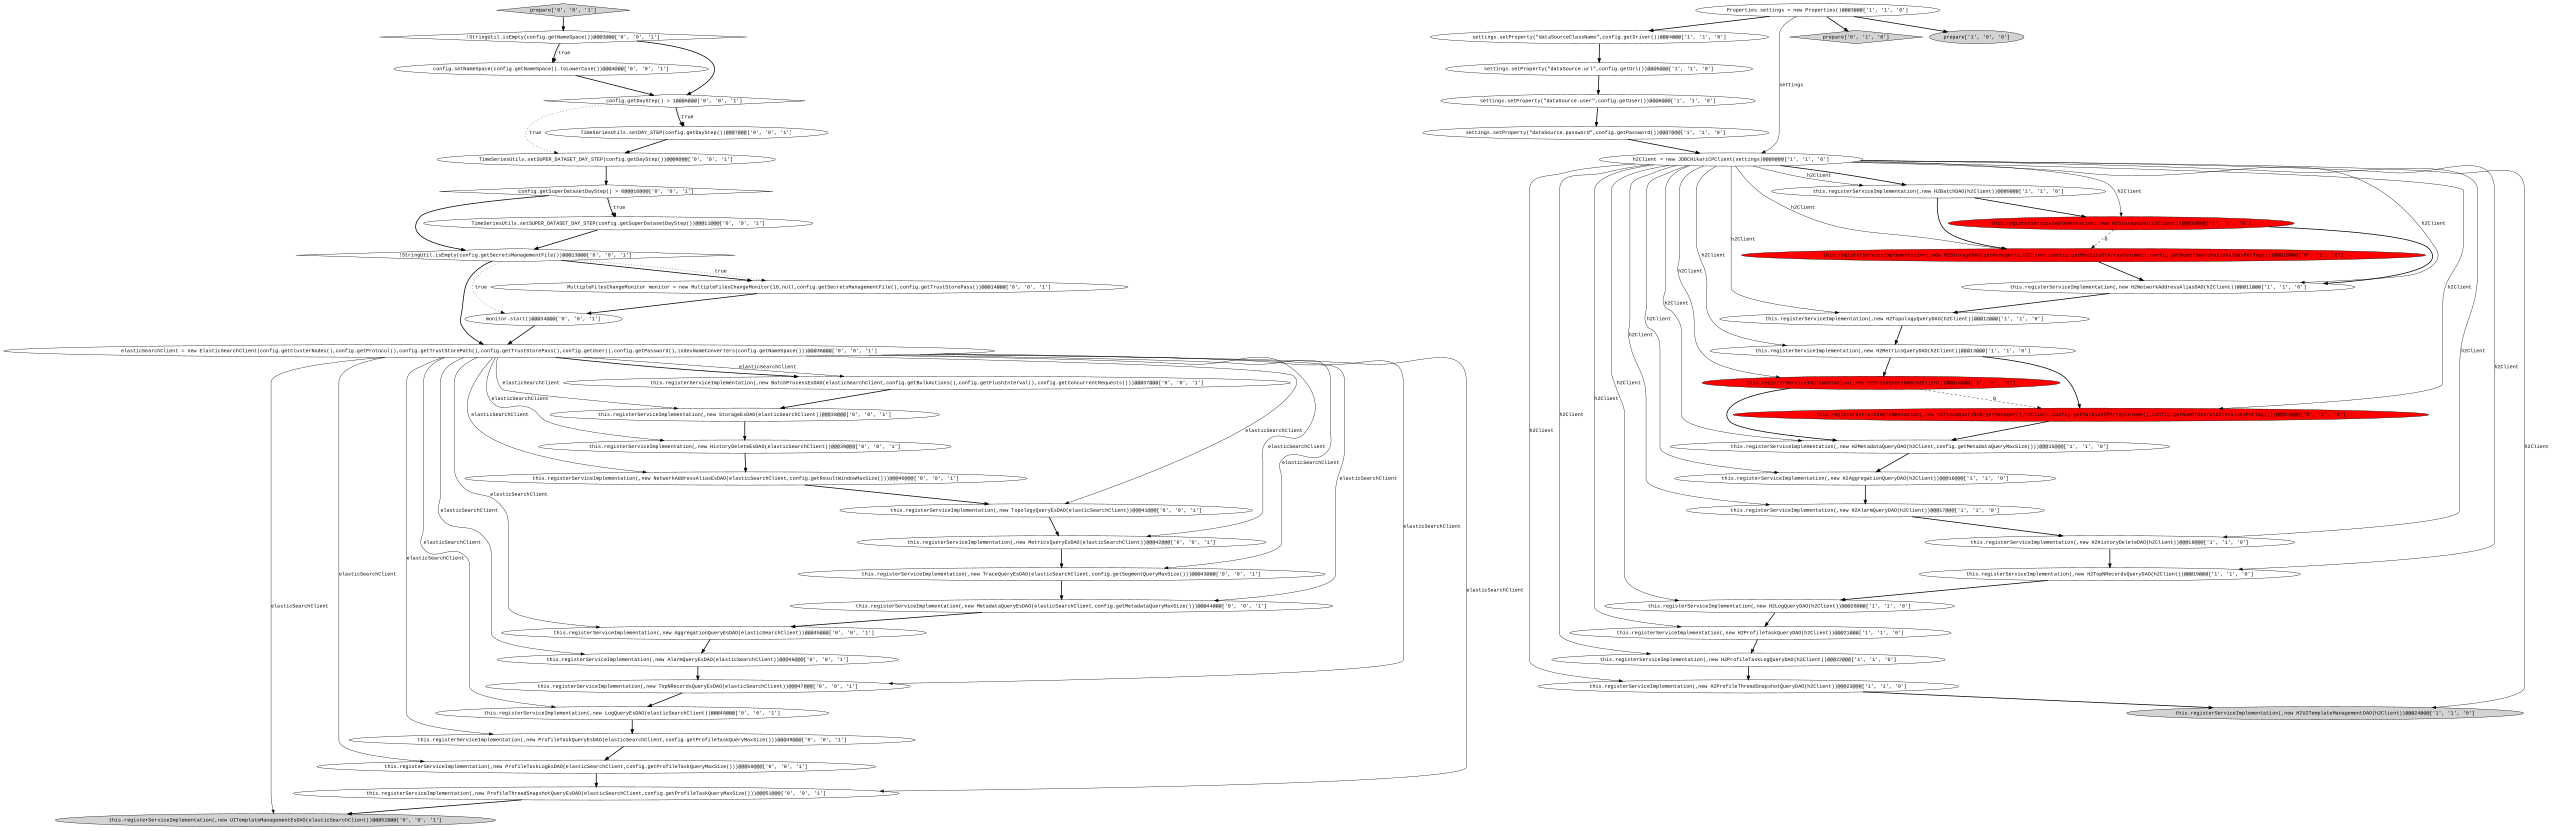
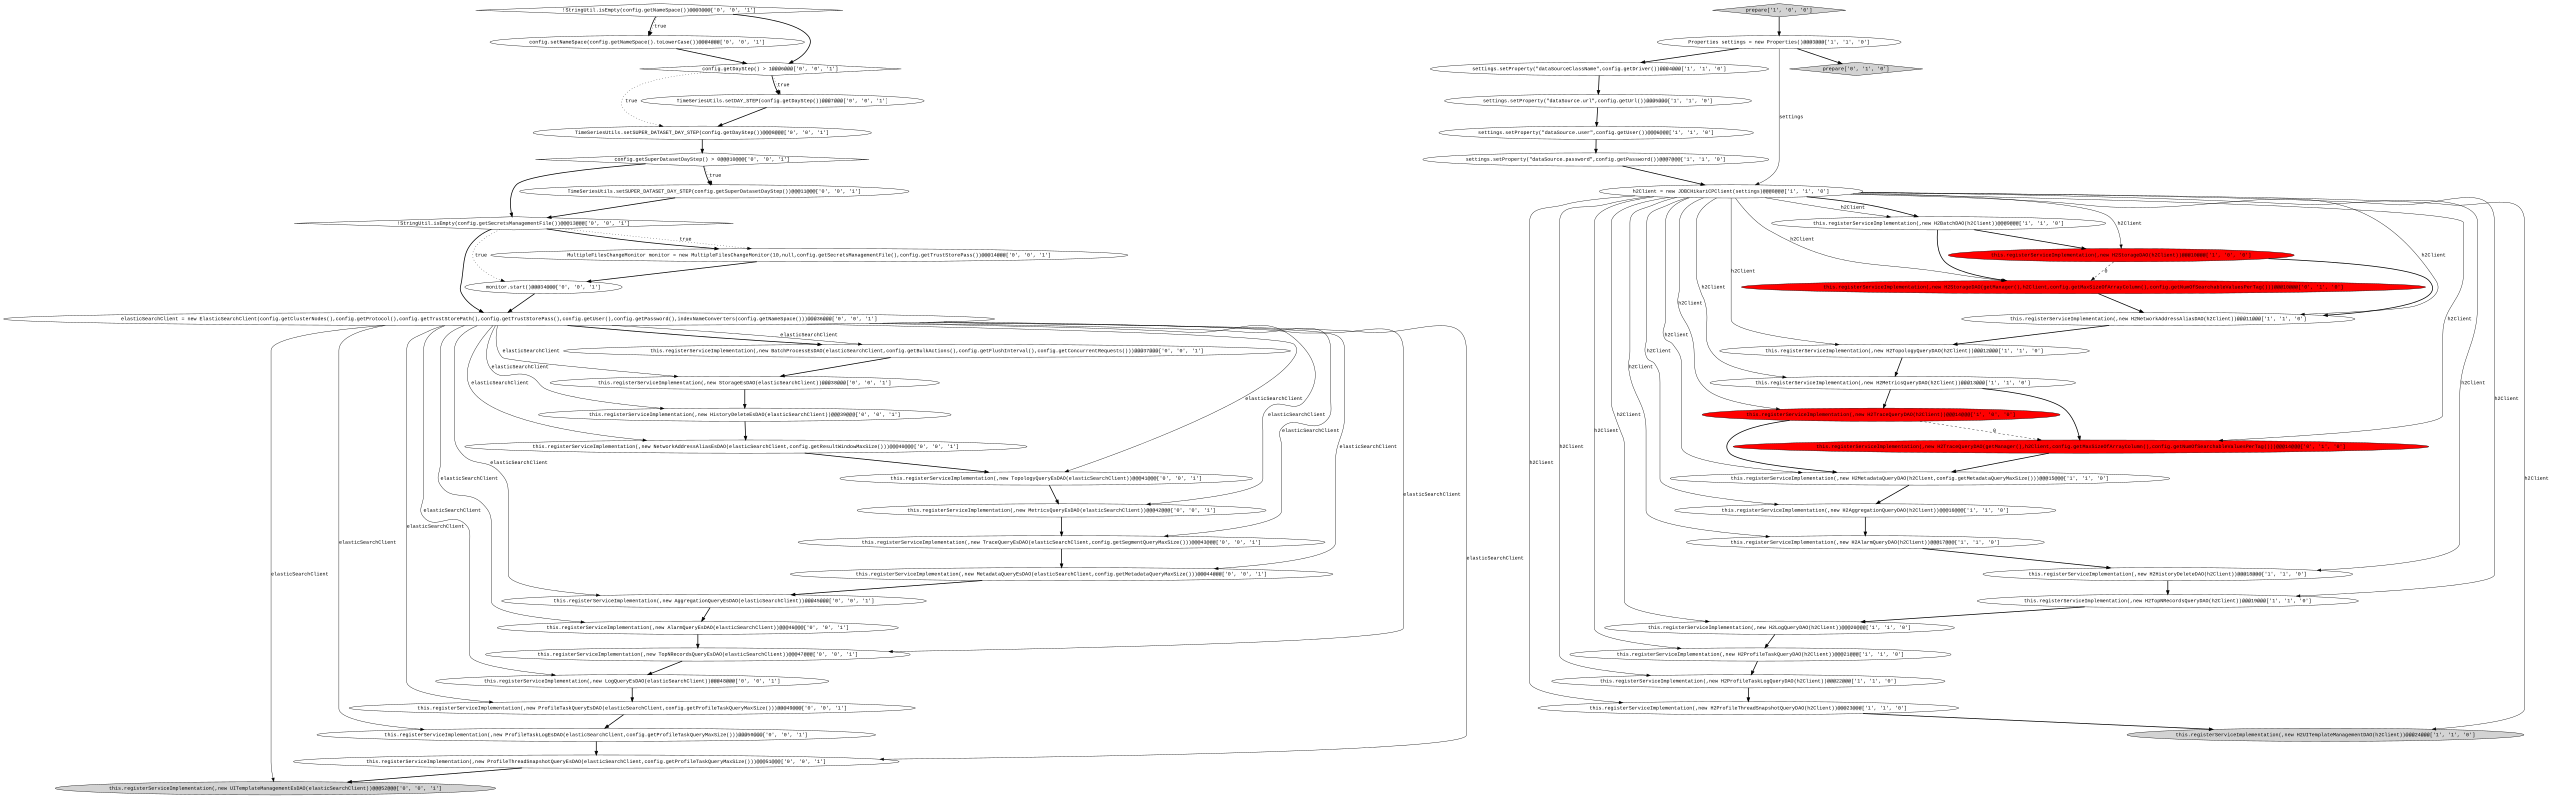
(563, 10) -> none
(1899, 24) -> (1779, 24)
(1977, 37) -> (1779, 10)
